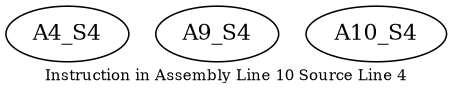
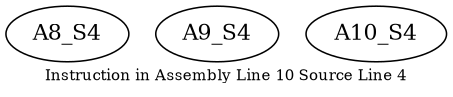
(67, 34) -> (67, 34)
